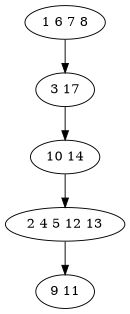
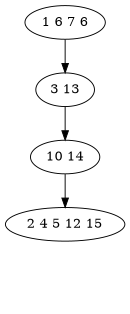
(65, 22) -> (65, 22)
(65, 90) -> (65, 90)
(65, 224) -> (65, 224)
(65, 292) -> none
